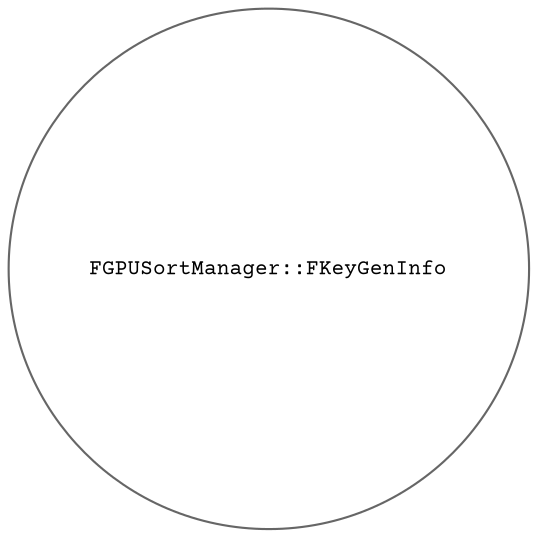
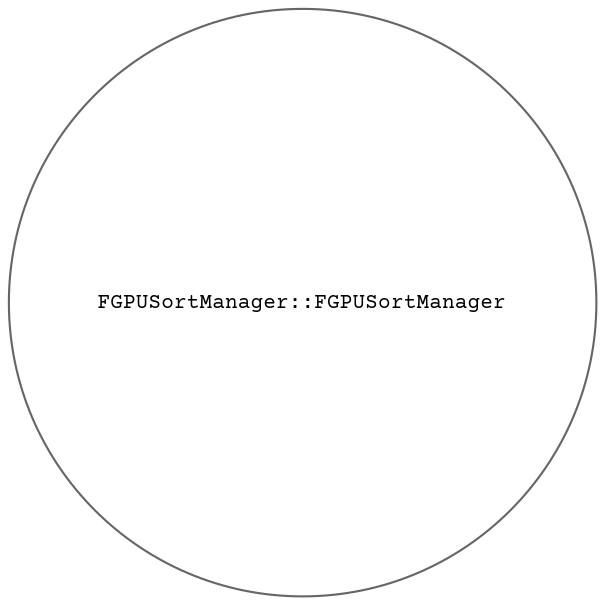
(269, 269) -> (303, 303)
